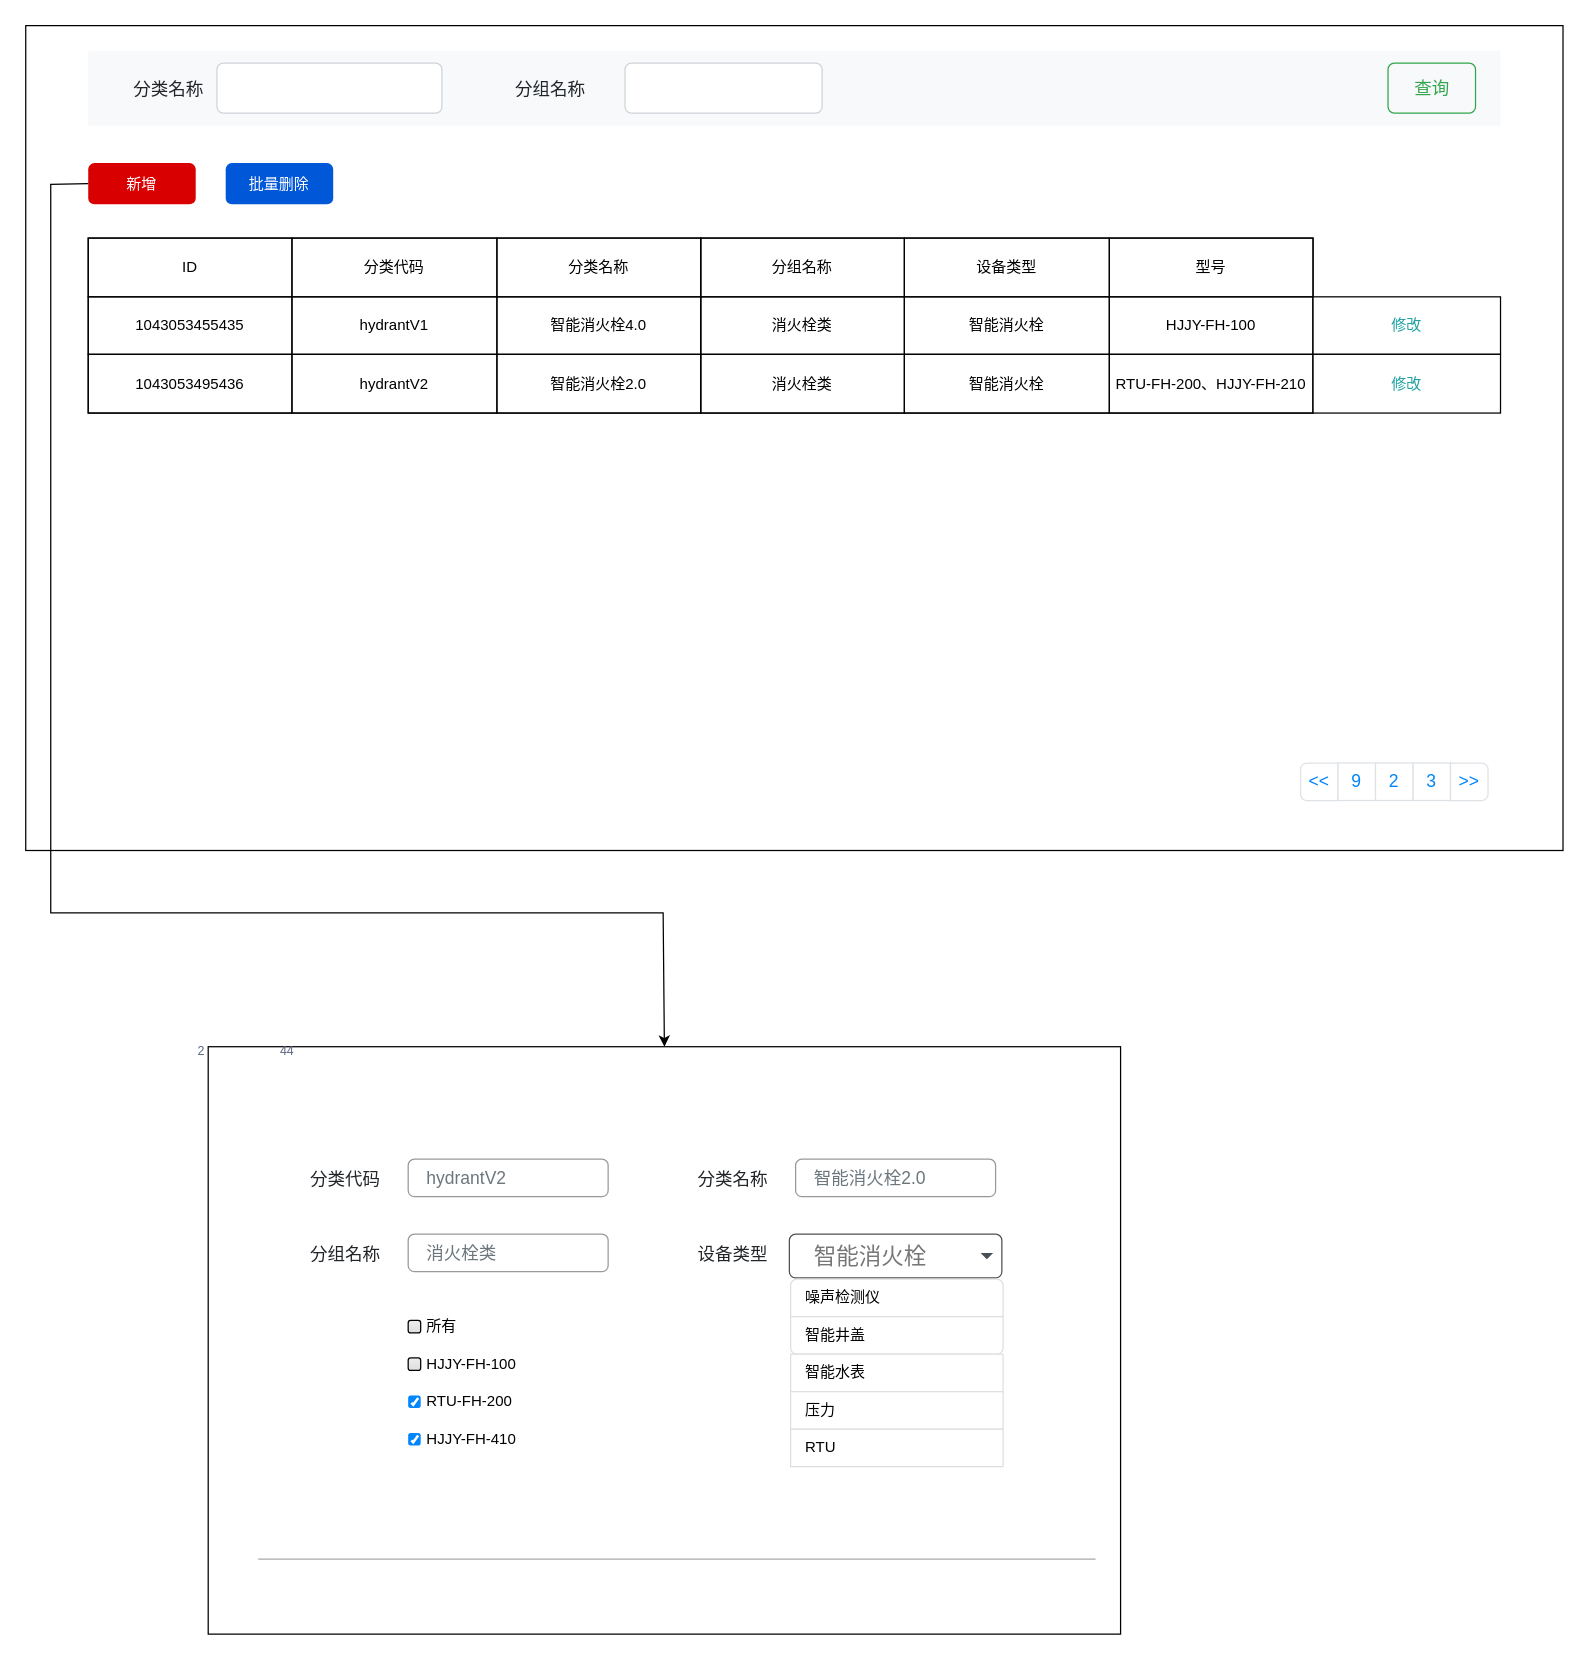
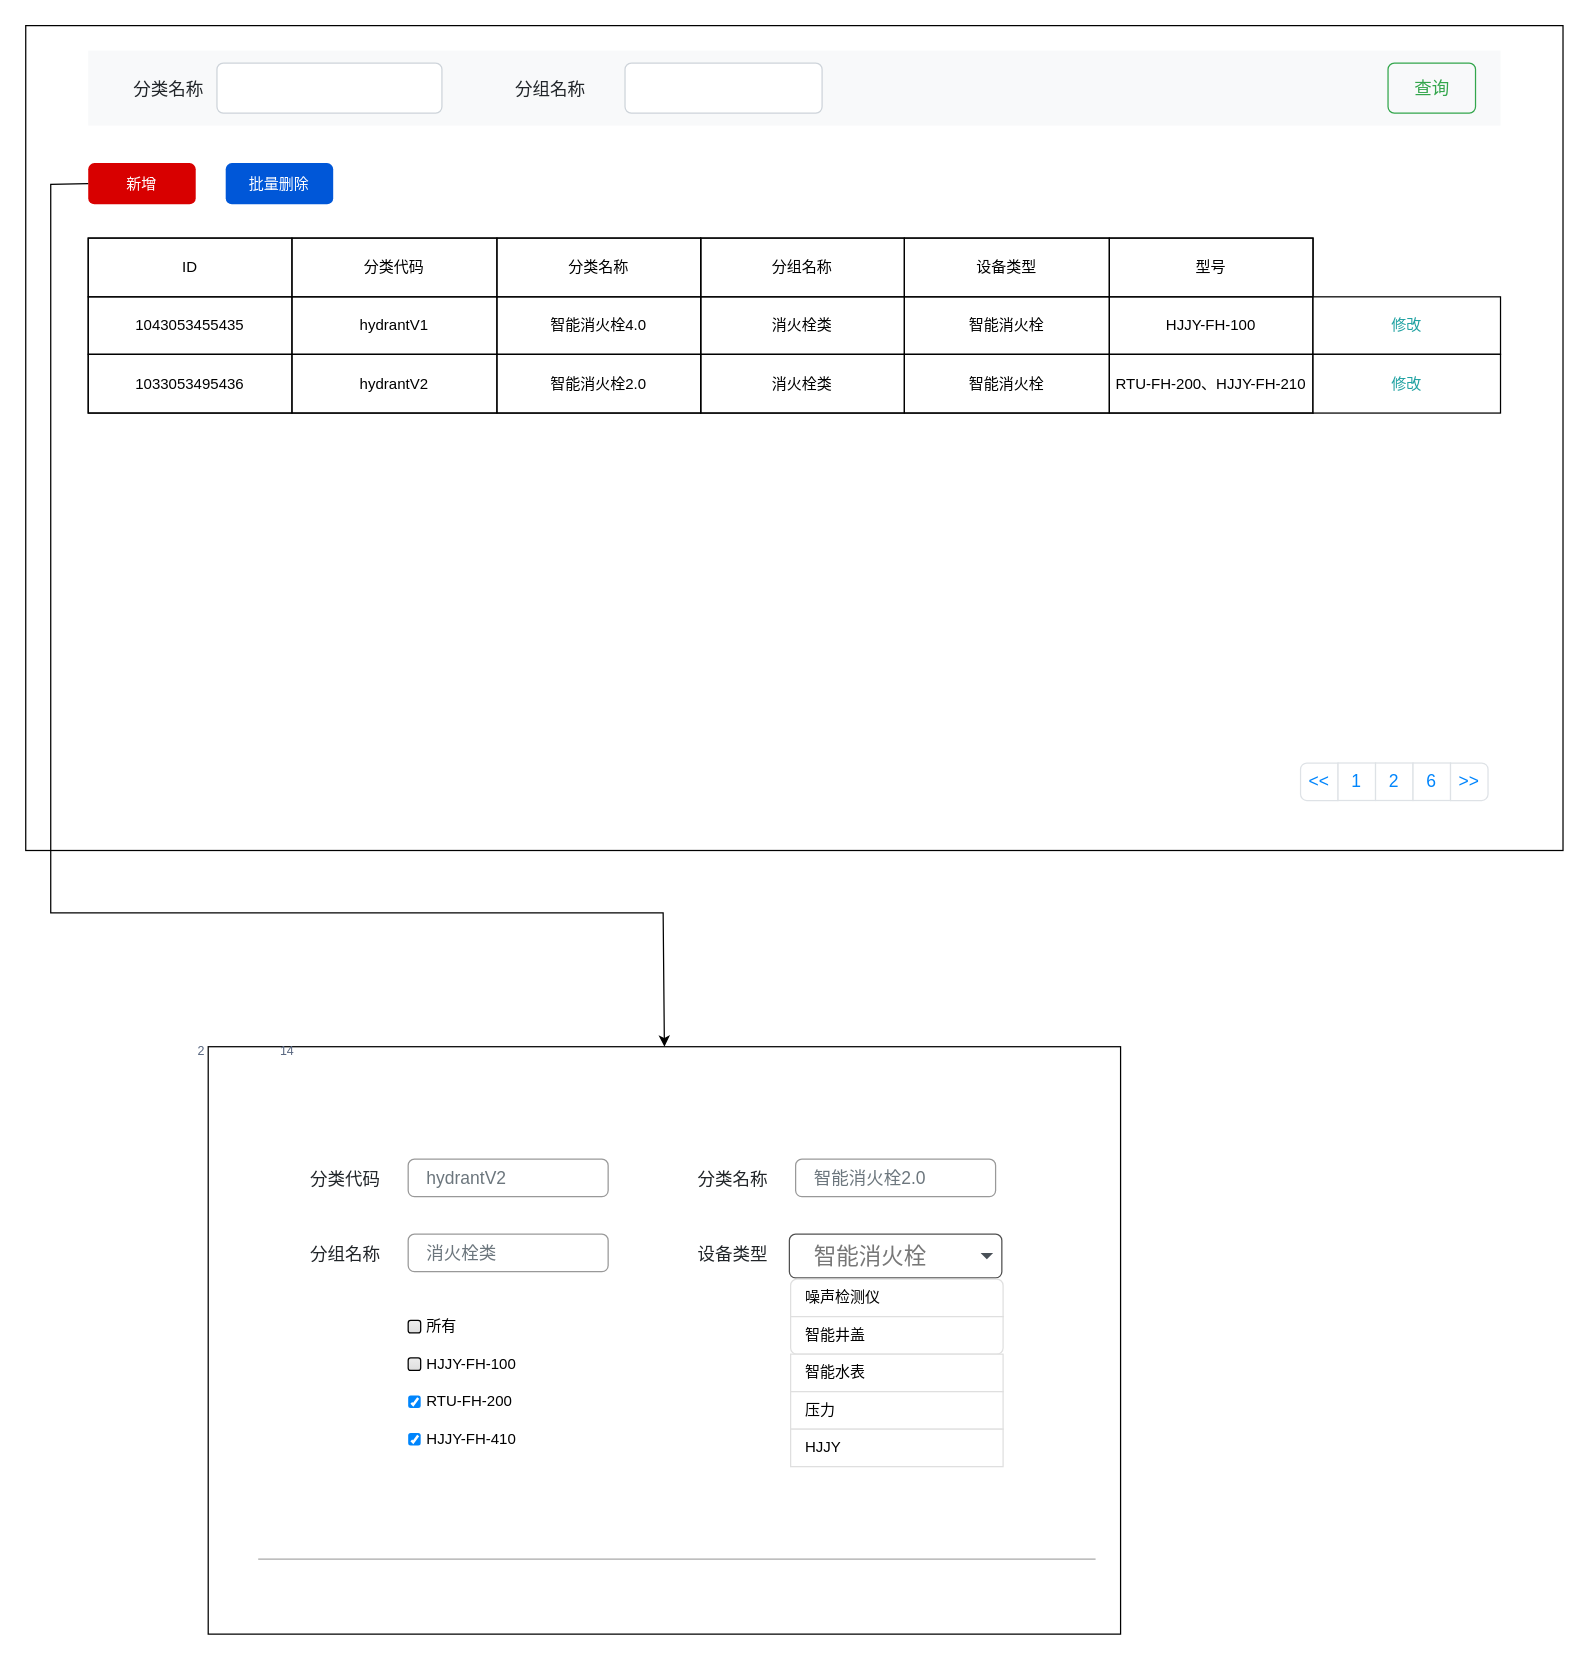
(190, 384) -> (190, 384)
(1357, 782) -> (1357, 782)
(1432, 782) -> (1432, 782)
(287, 1051) -> (287, 1051)
(818, 1448) -> (822, 1448)
